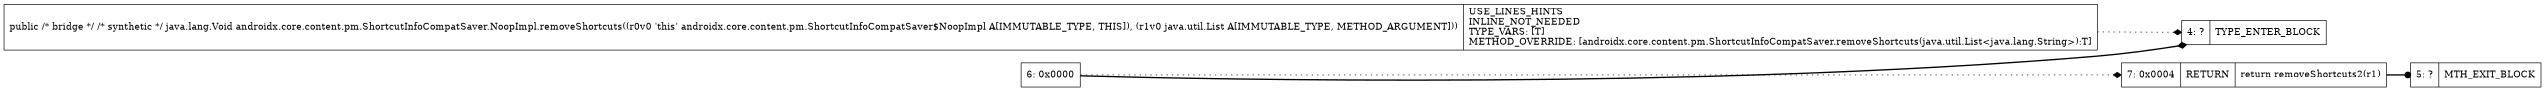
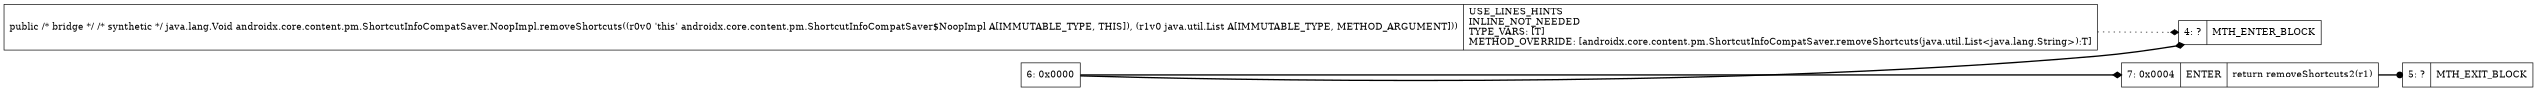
(2268, 32) -> (2264, 32)
(1545, 75) -> (1571, 75)
(2208, 75) -> (2204, 75)
